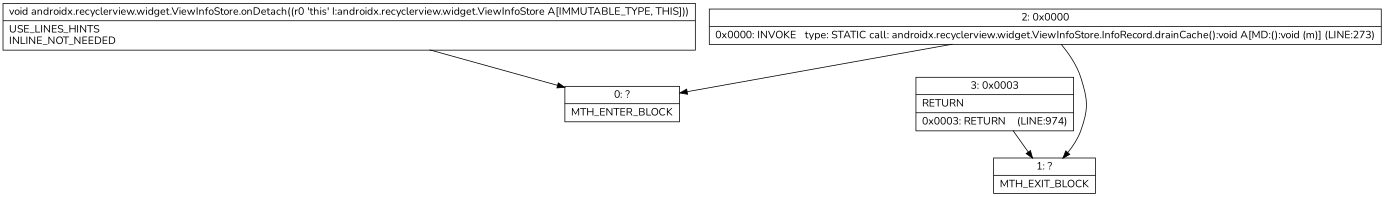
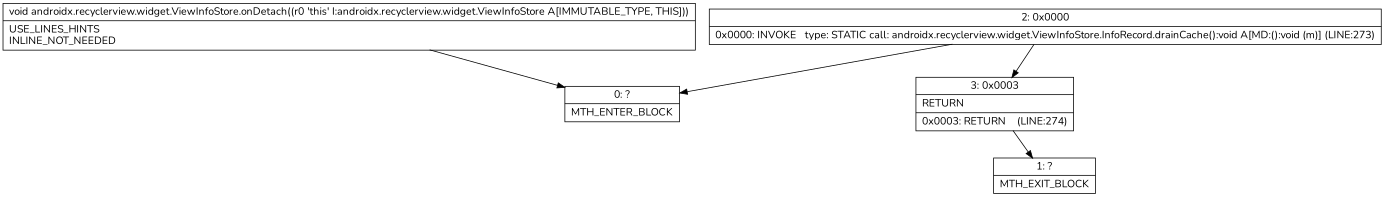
(1086, 97) -> (1025, 58)
(995, 121) -> (995, 121)
